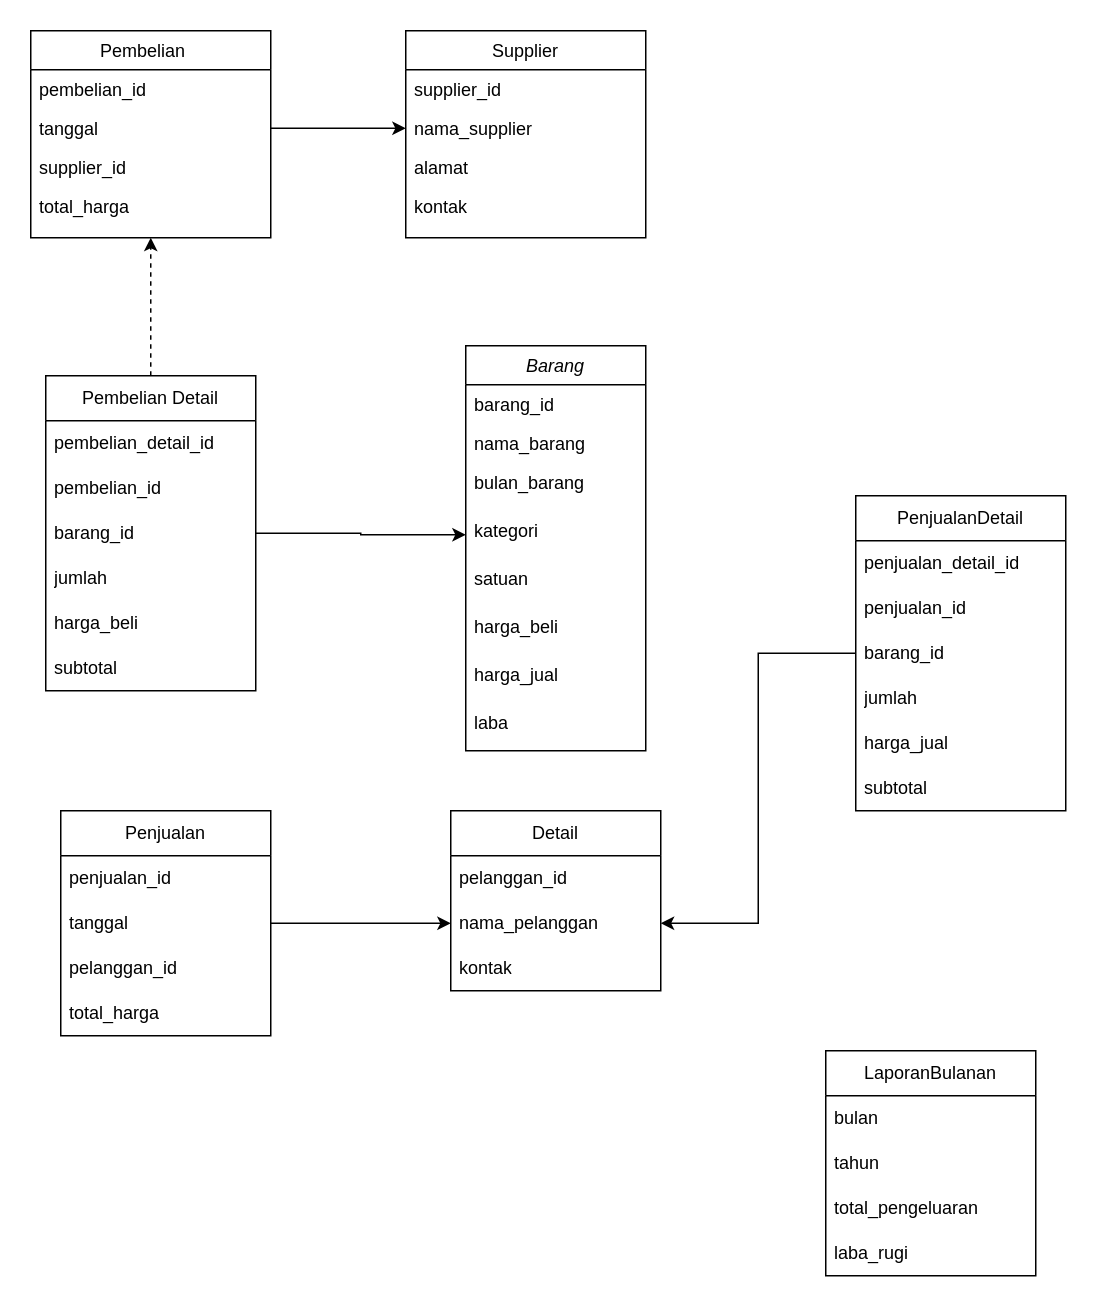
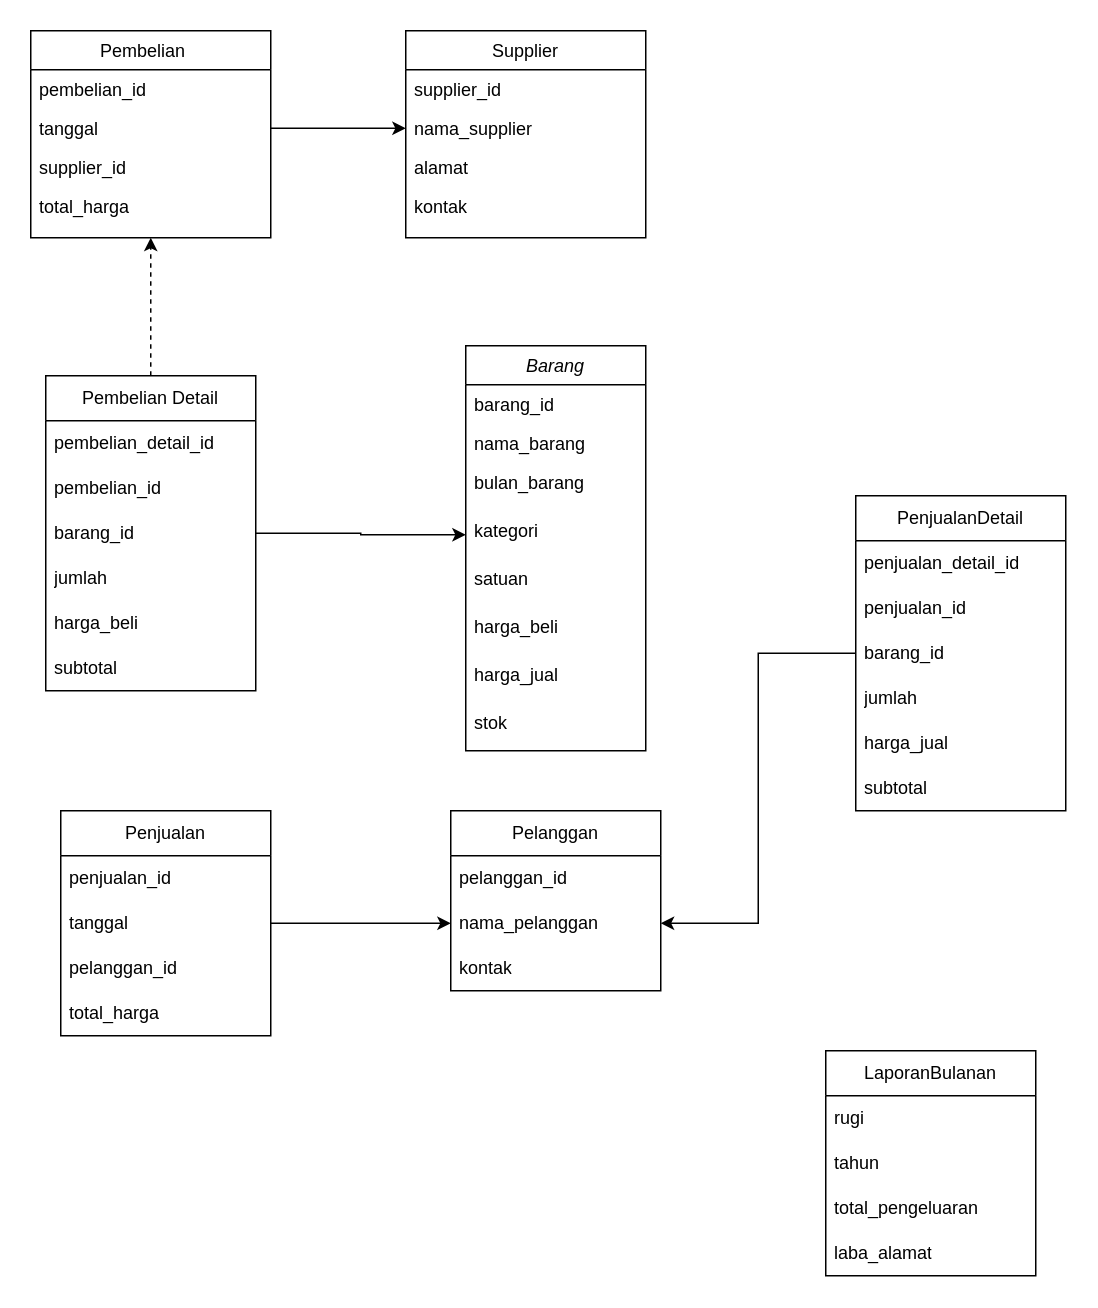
(492, 723) -> (494, 723)
(556, 833) -> (556, 833)
(858, 1118) -> (853, 1118)
(875, 1253) -> (886, 1253)
